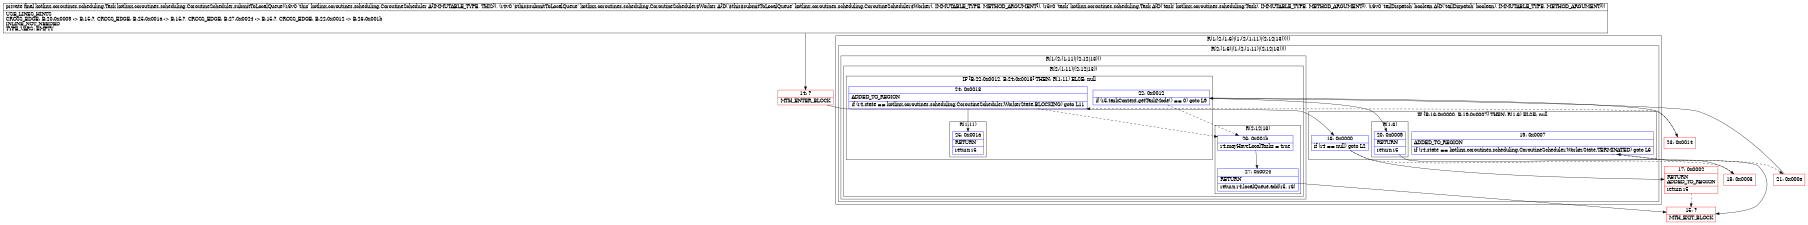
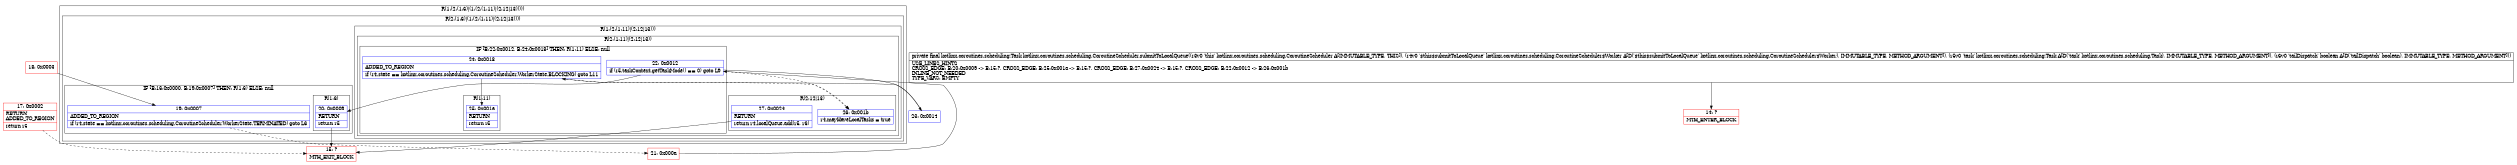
(1390, 109) -> (823, 83)
(1340, 143) -> none
(1680, 143) -> (924, 117)
(1256, 158) -> none
